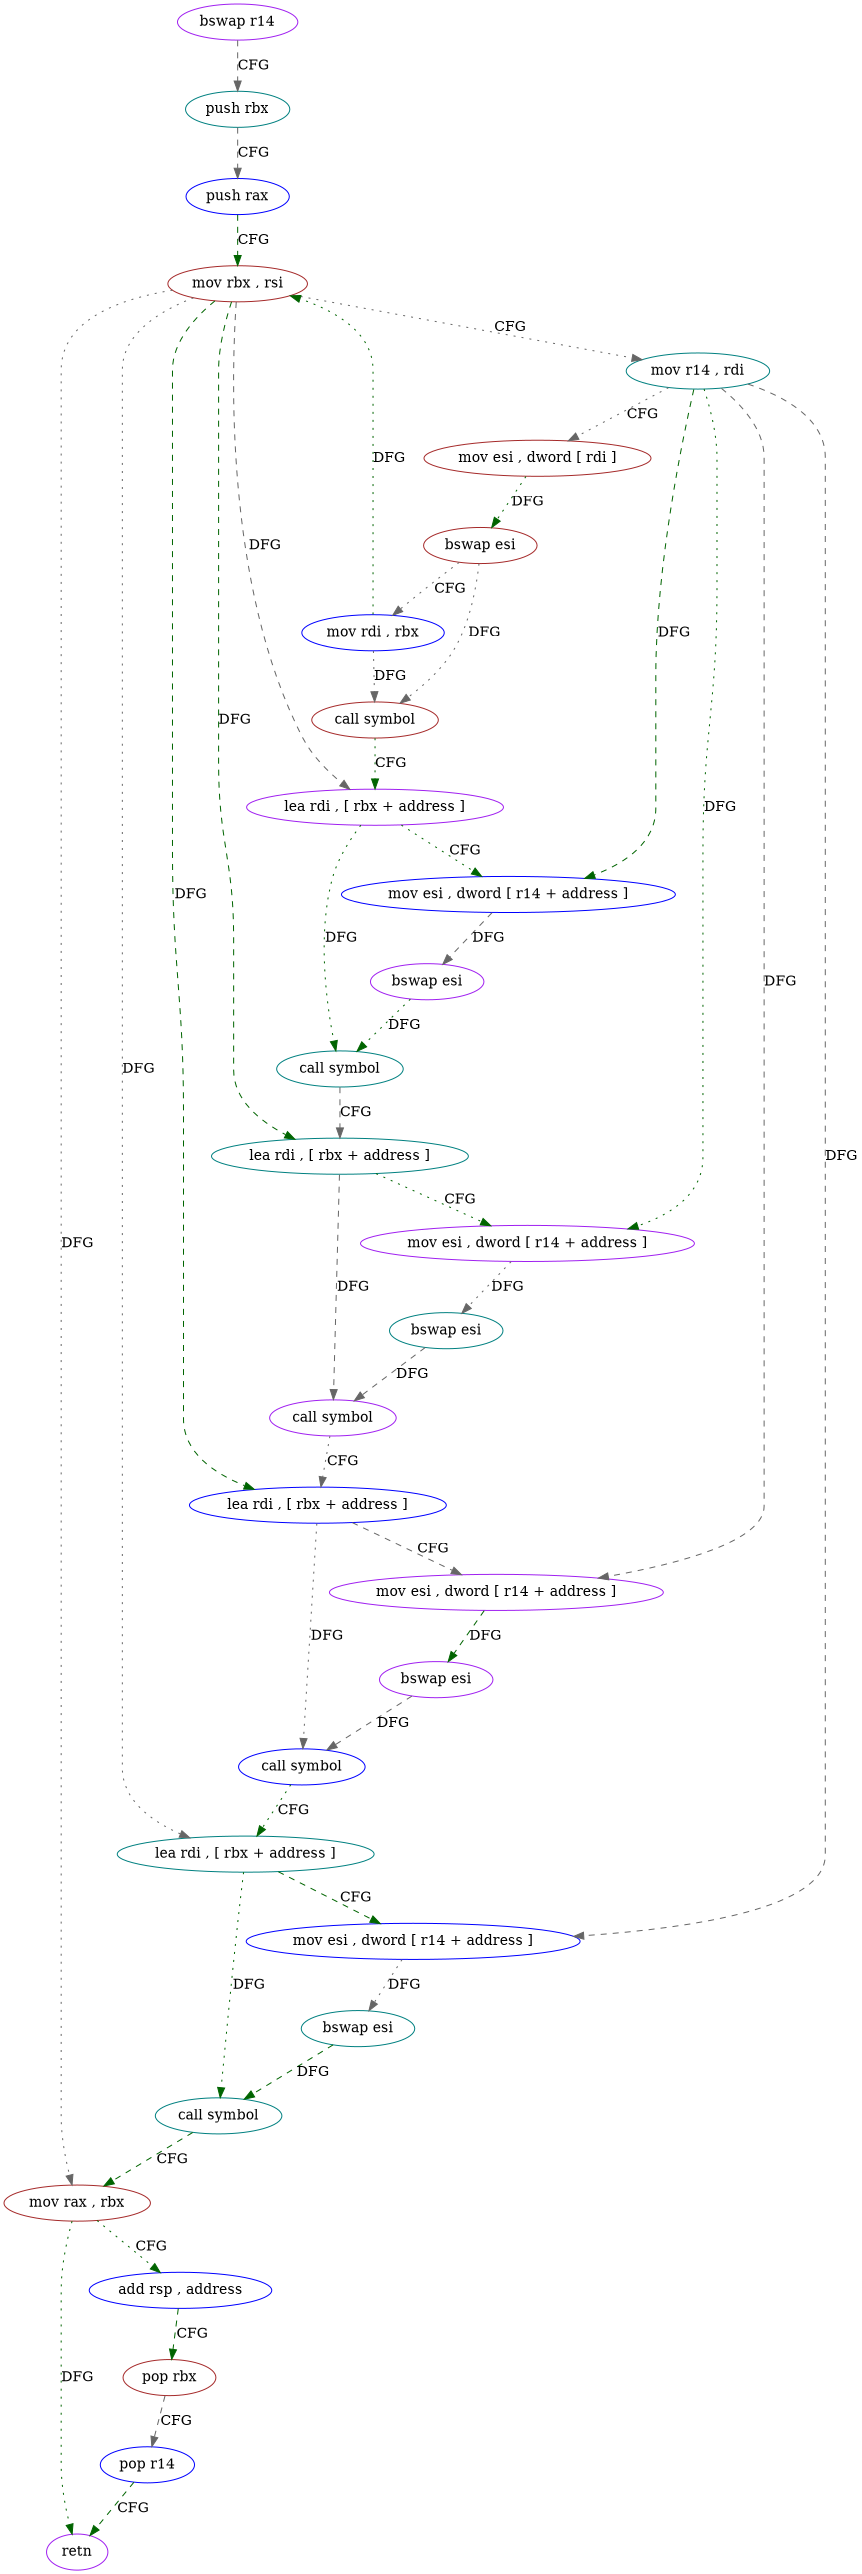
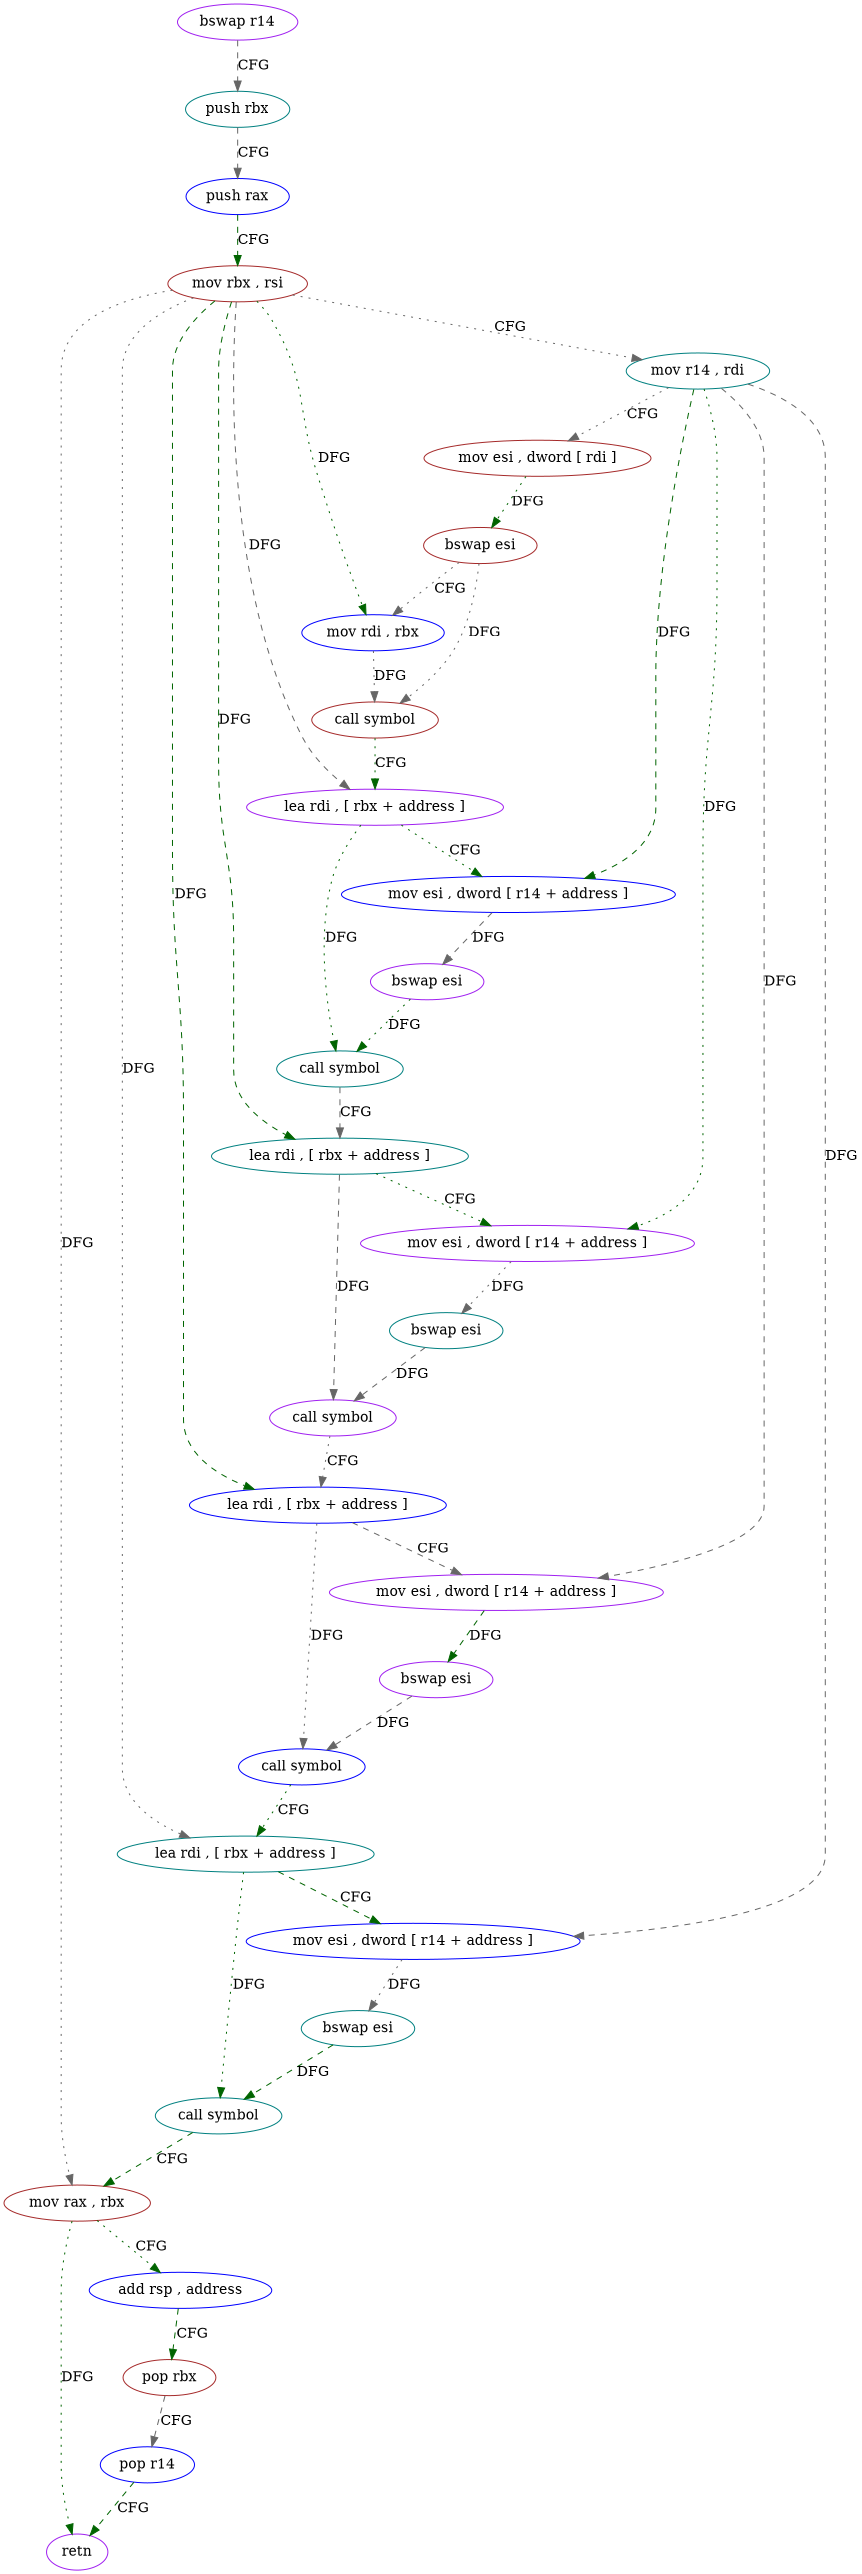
(373, 438) -> (311, 451)
